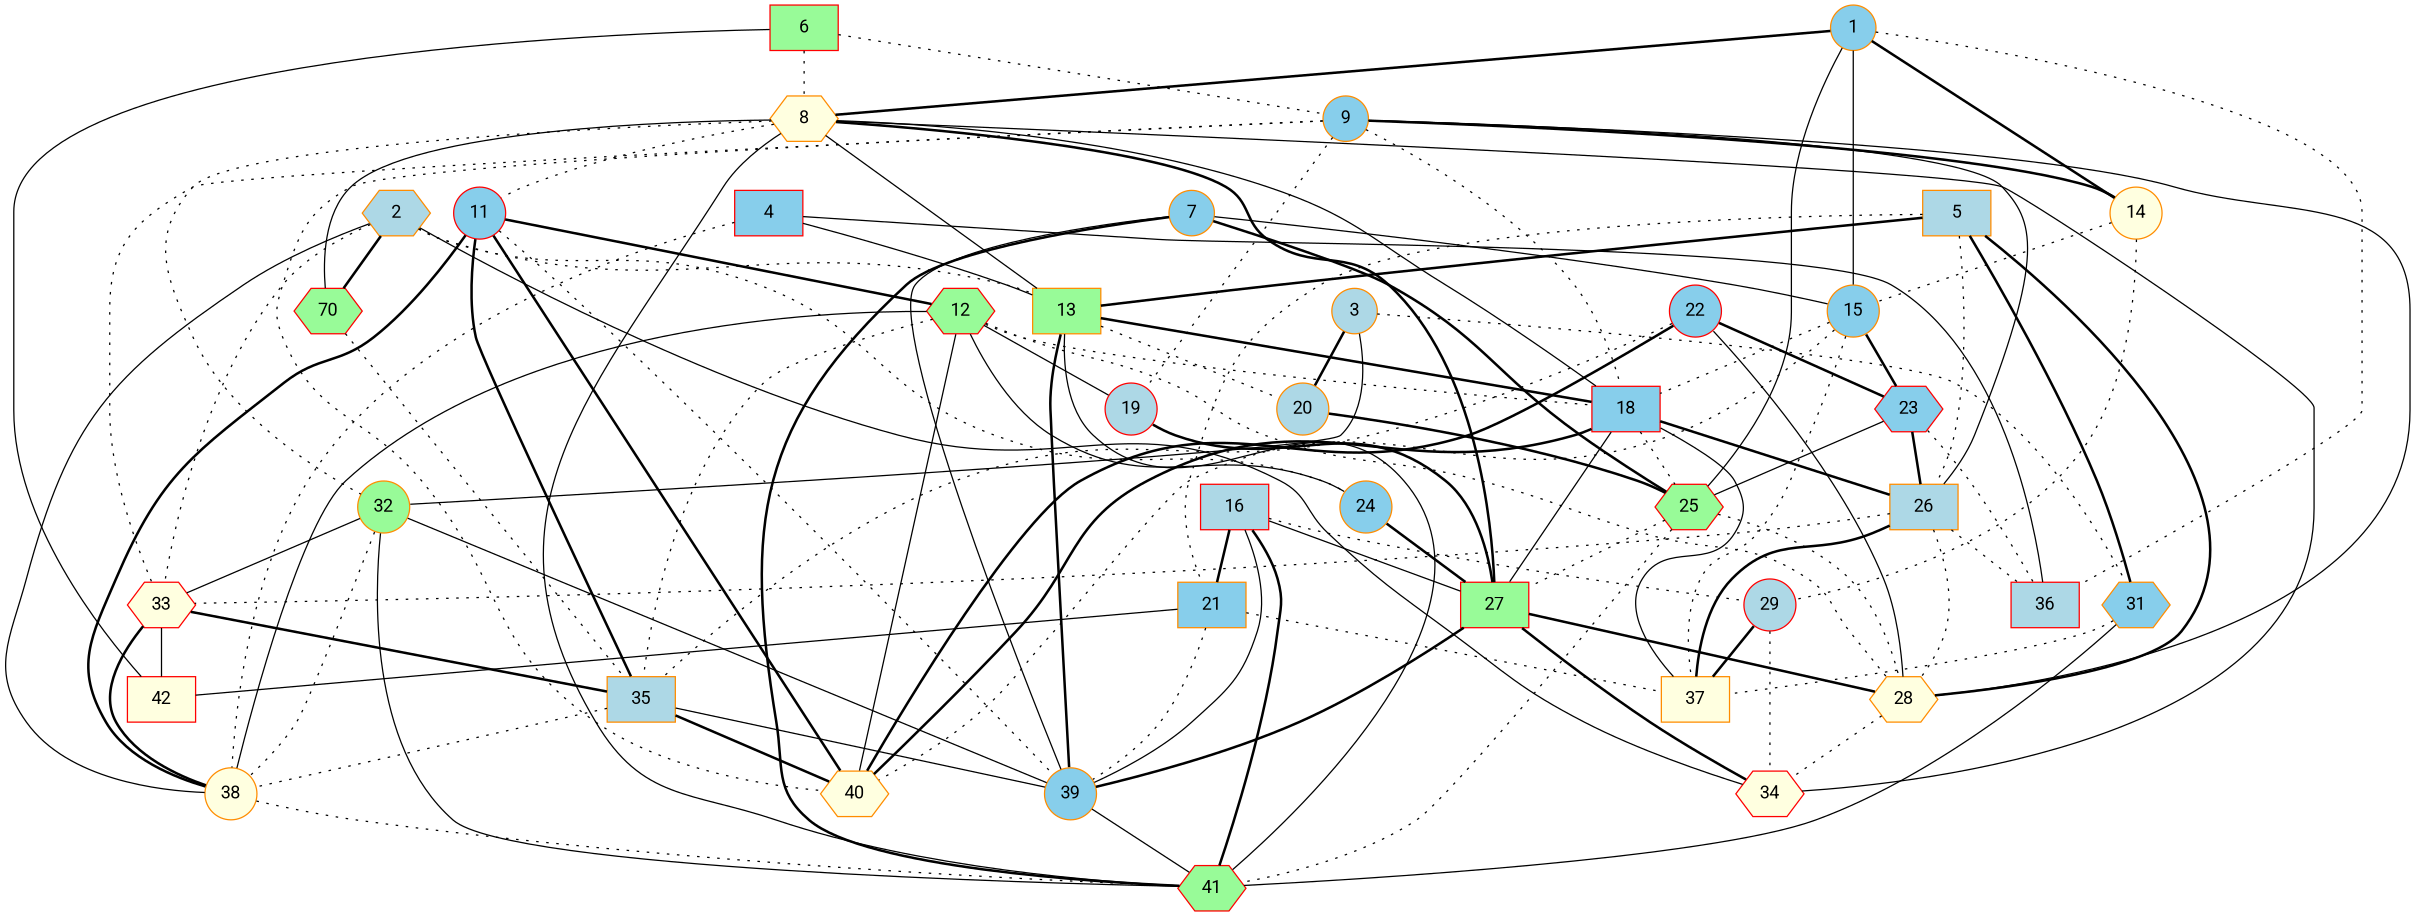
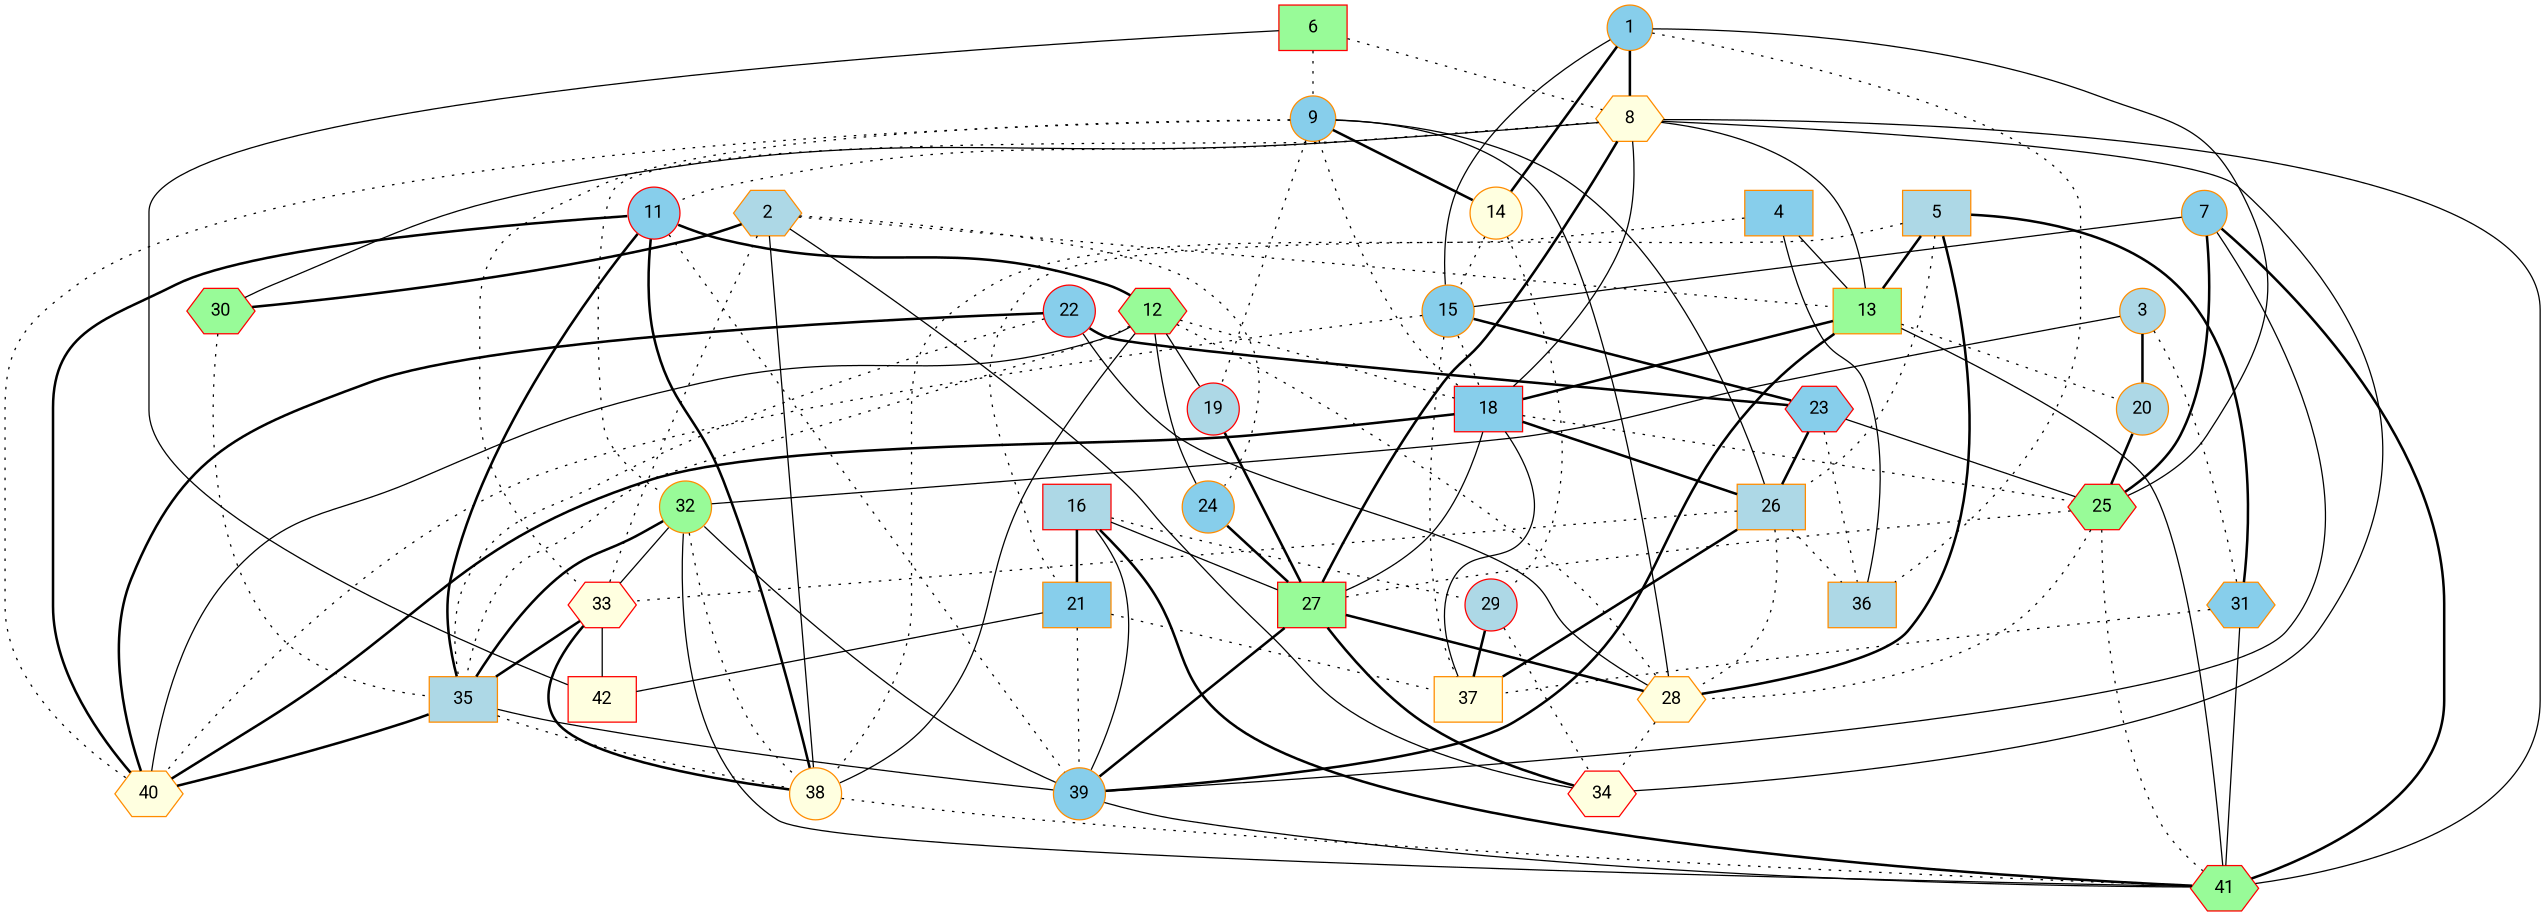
(769, 213) -> (1779, 213)
(328, 311) -> (221, 311)
none -> (555, 581)
(2045, 605) -> (1862, 605)
